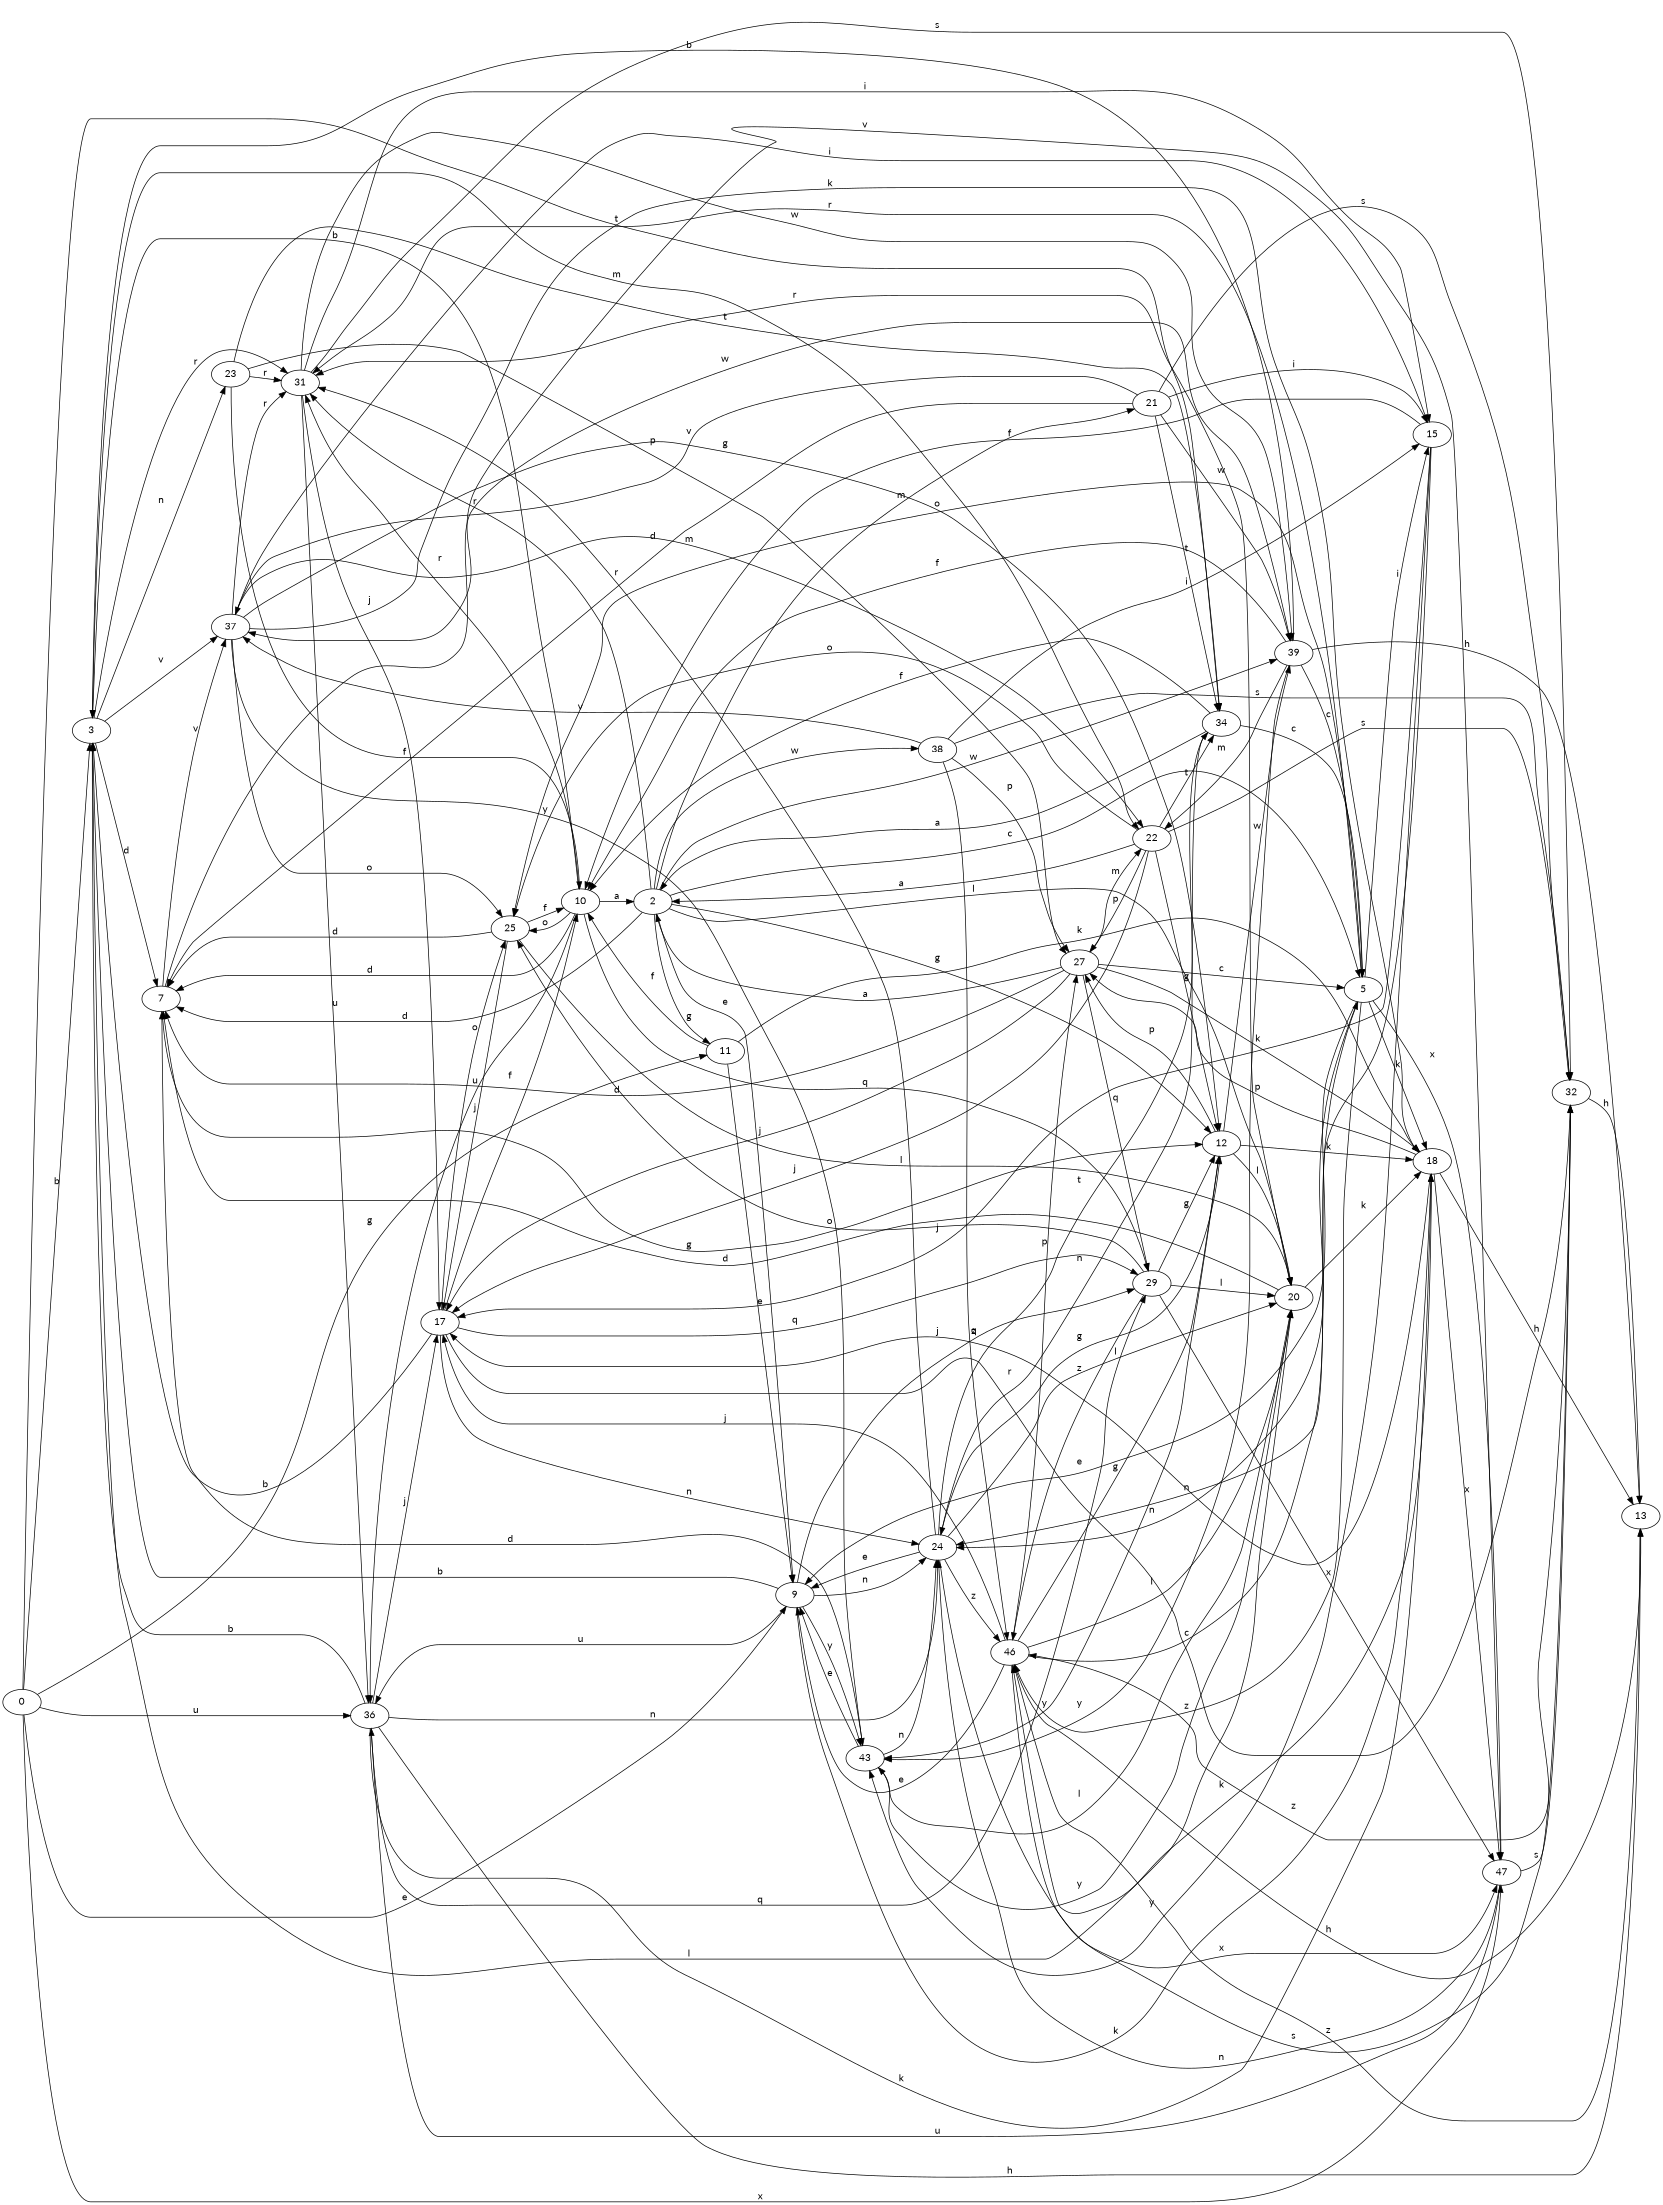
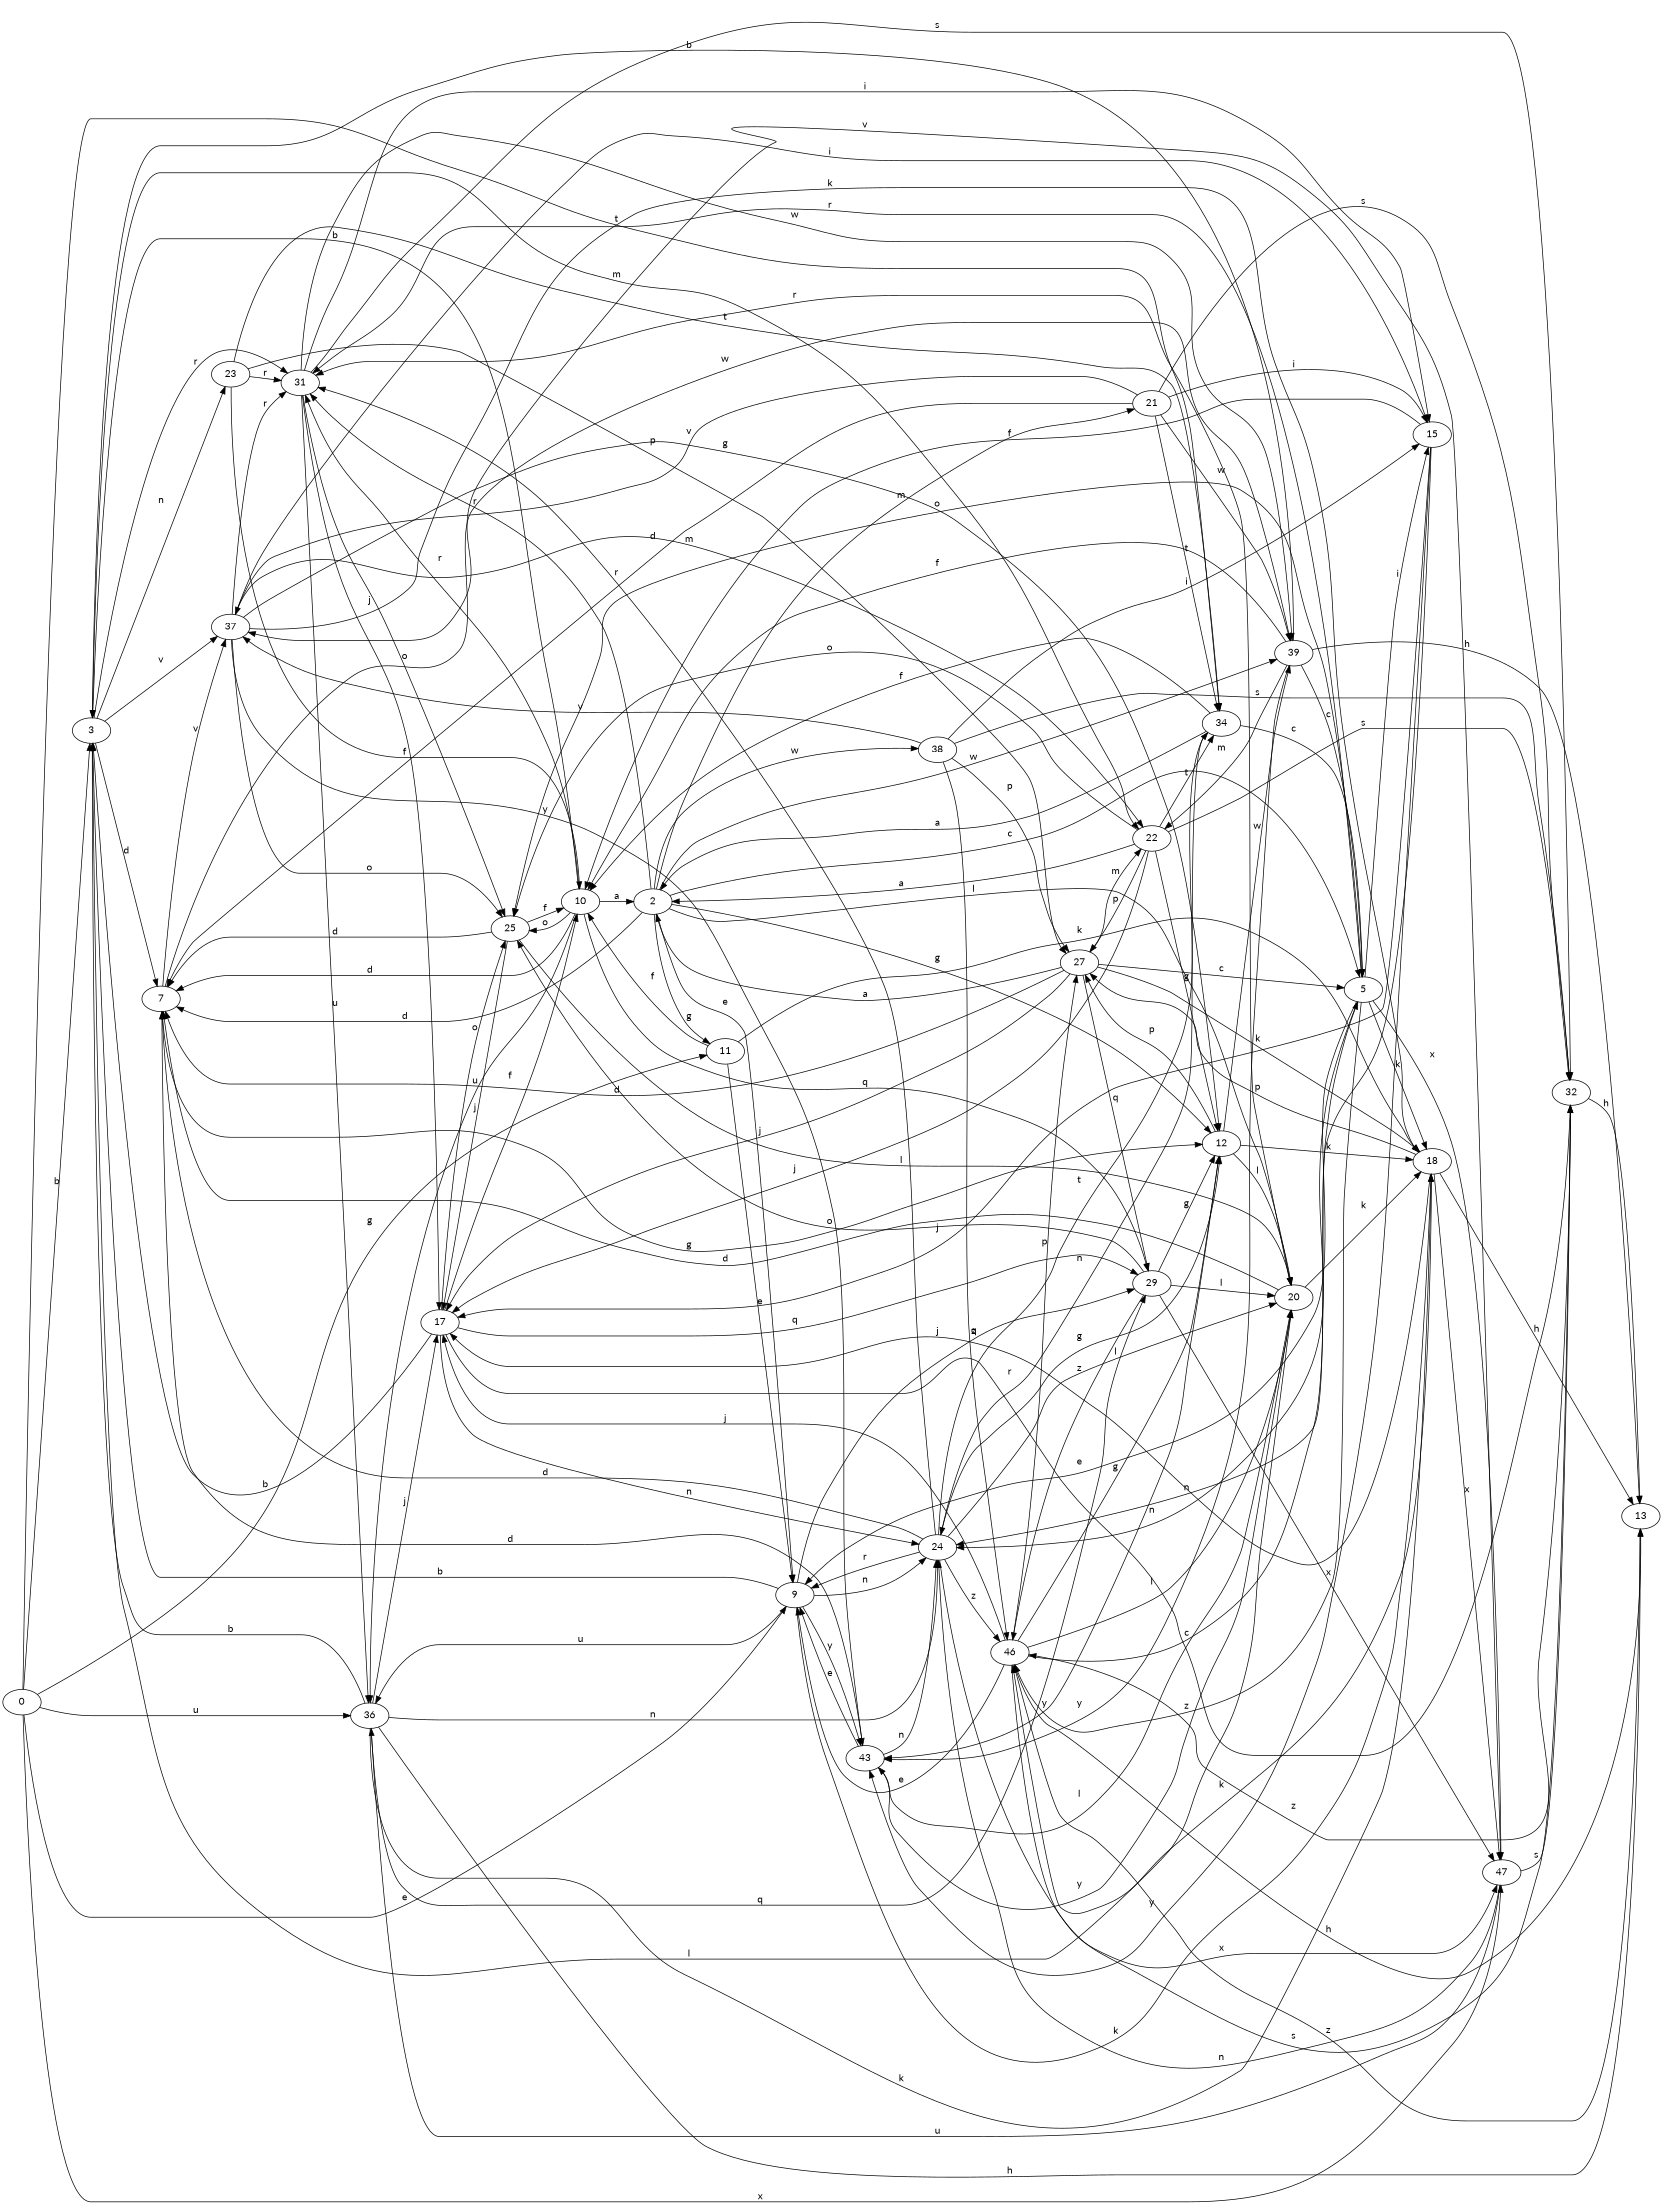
none -> (399, 653)
none -> (439, 1478)
(865, 1557) -> (865, 1557)
